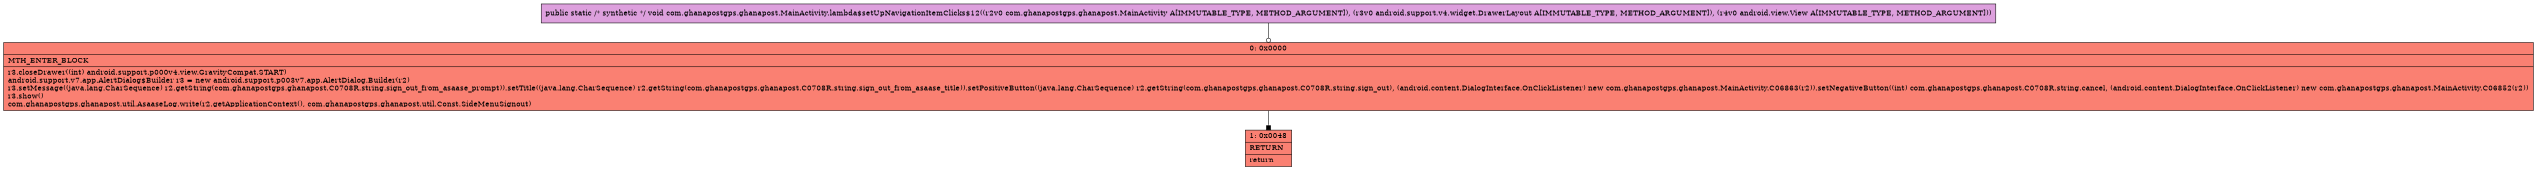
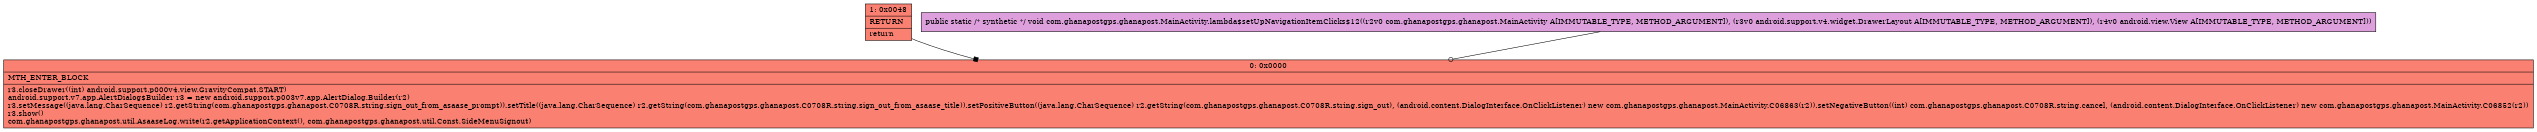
(1269, 118) -> (942, 49)
